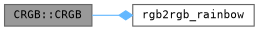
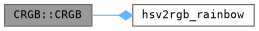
(193, 15) -> (193, 15)
